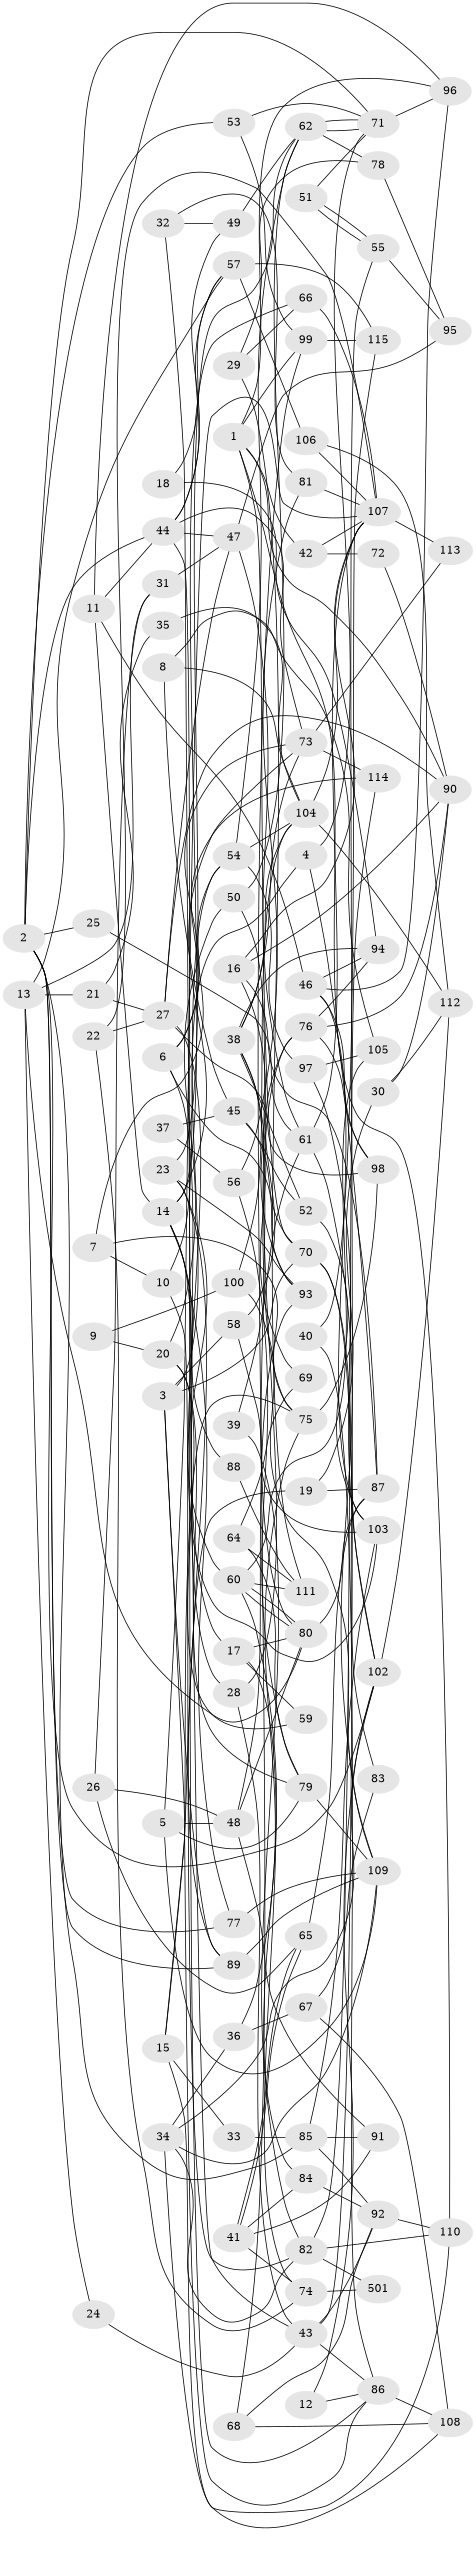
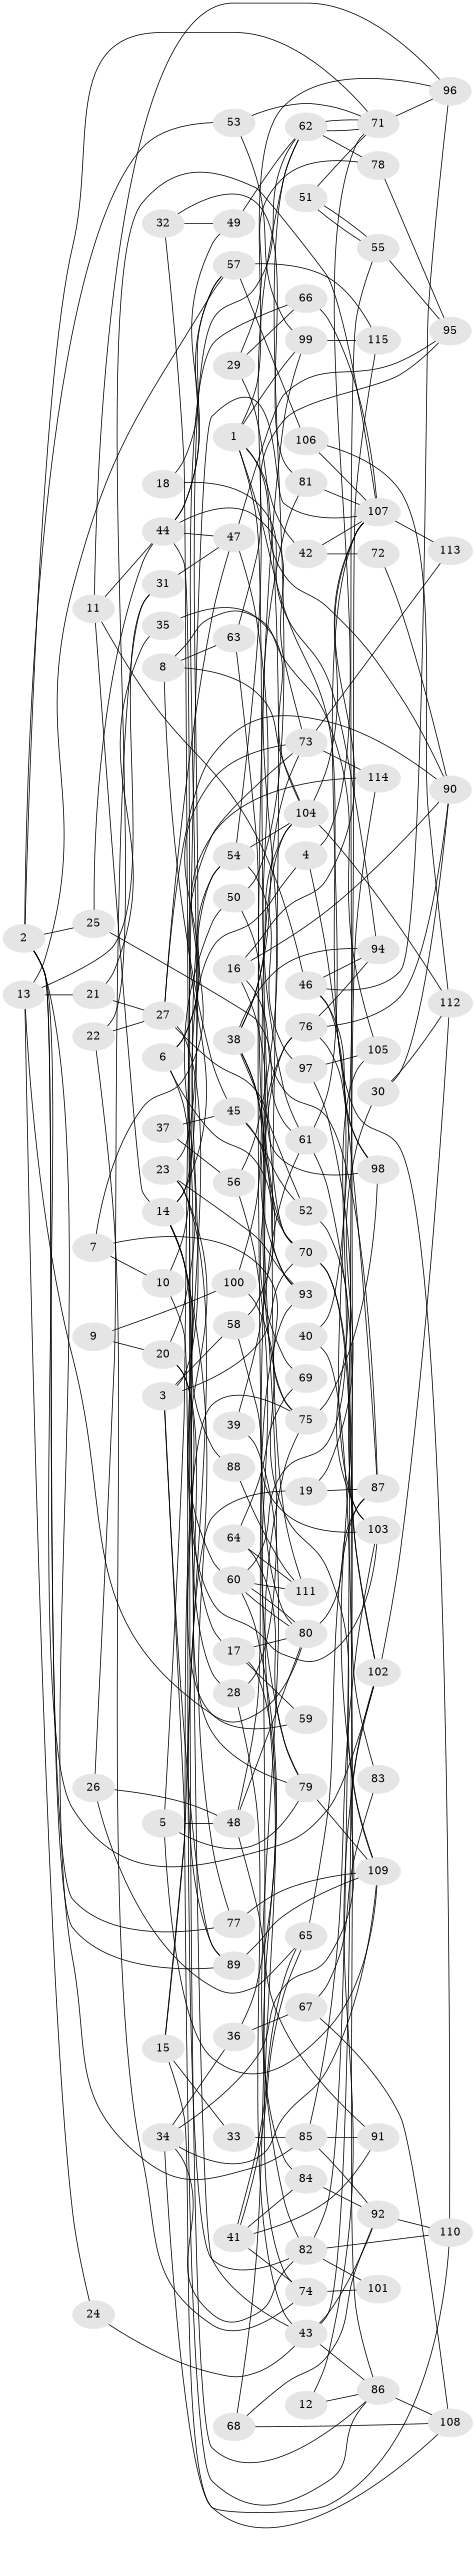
none -> (234, 638)
(41, 710) -> (108, 705)
(378, 2289) -> (378, 2289)
